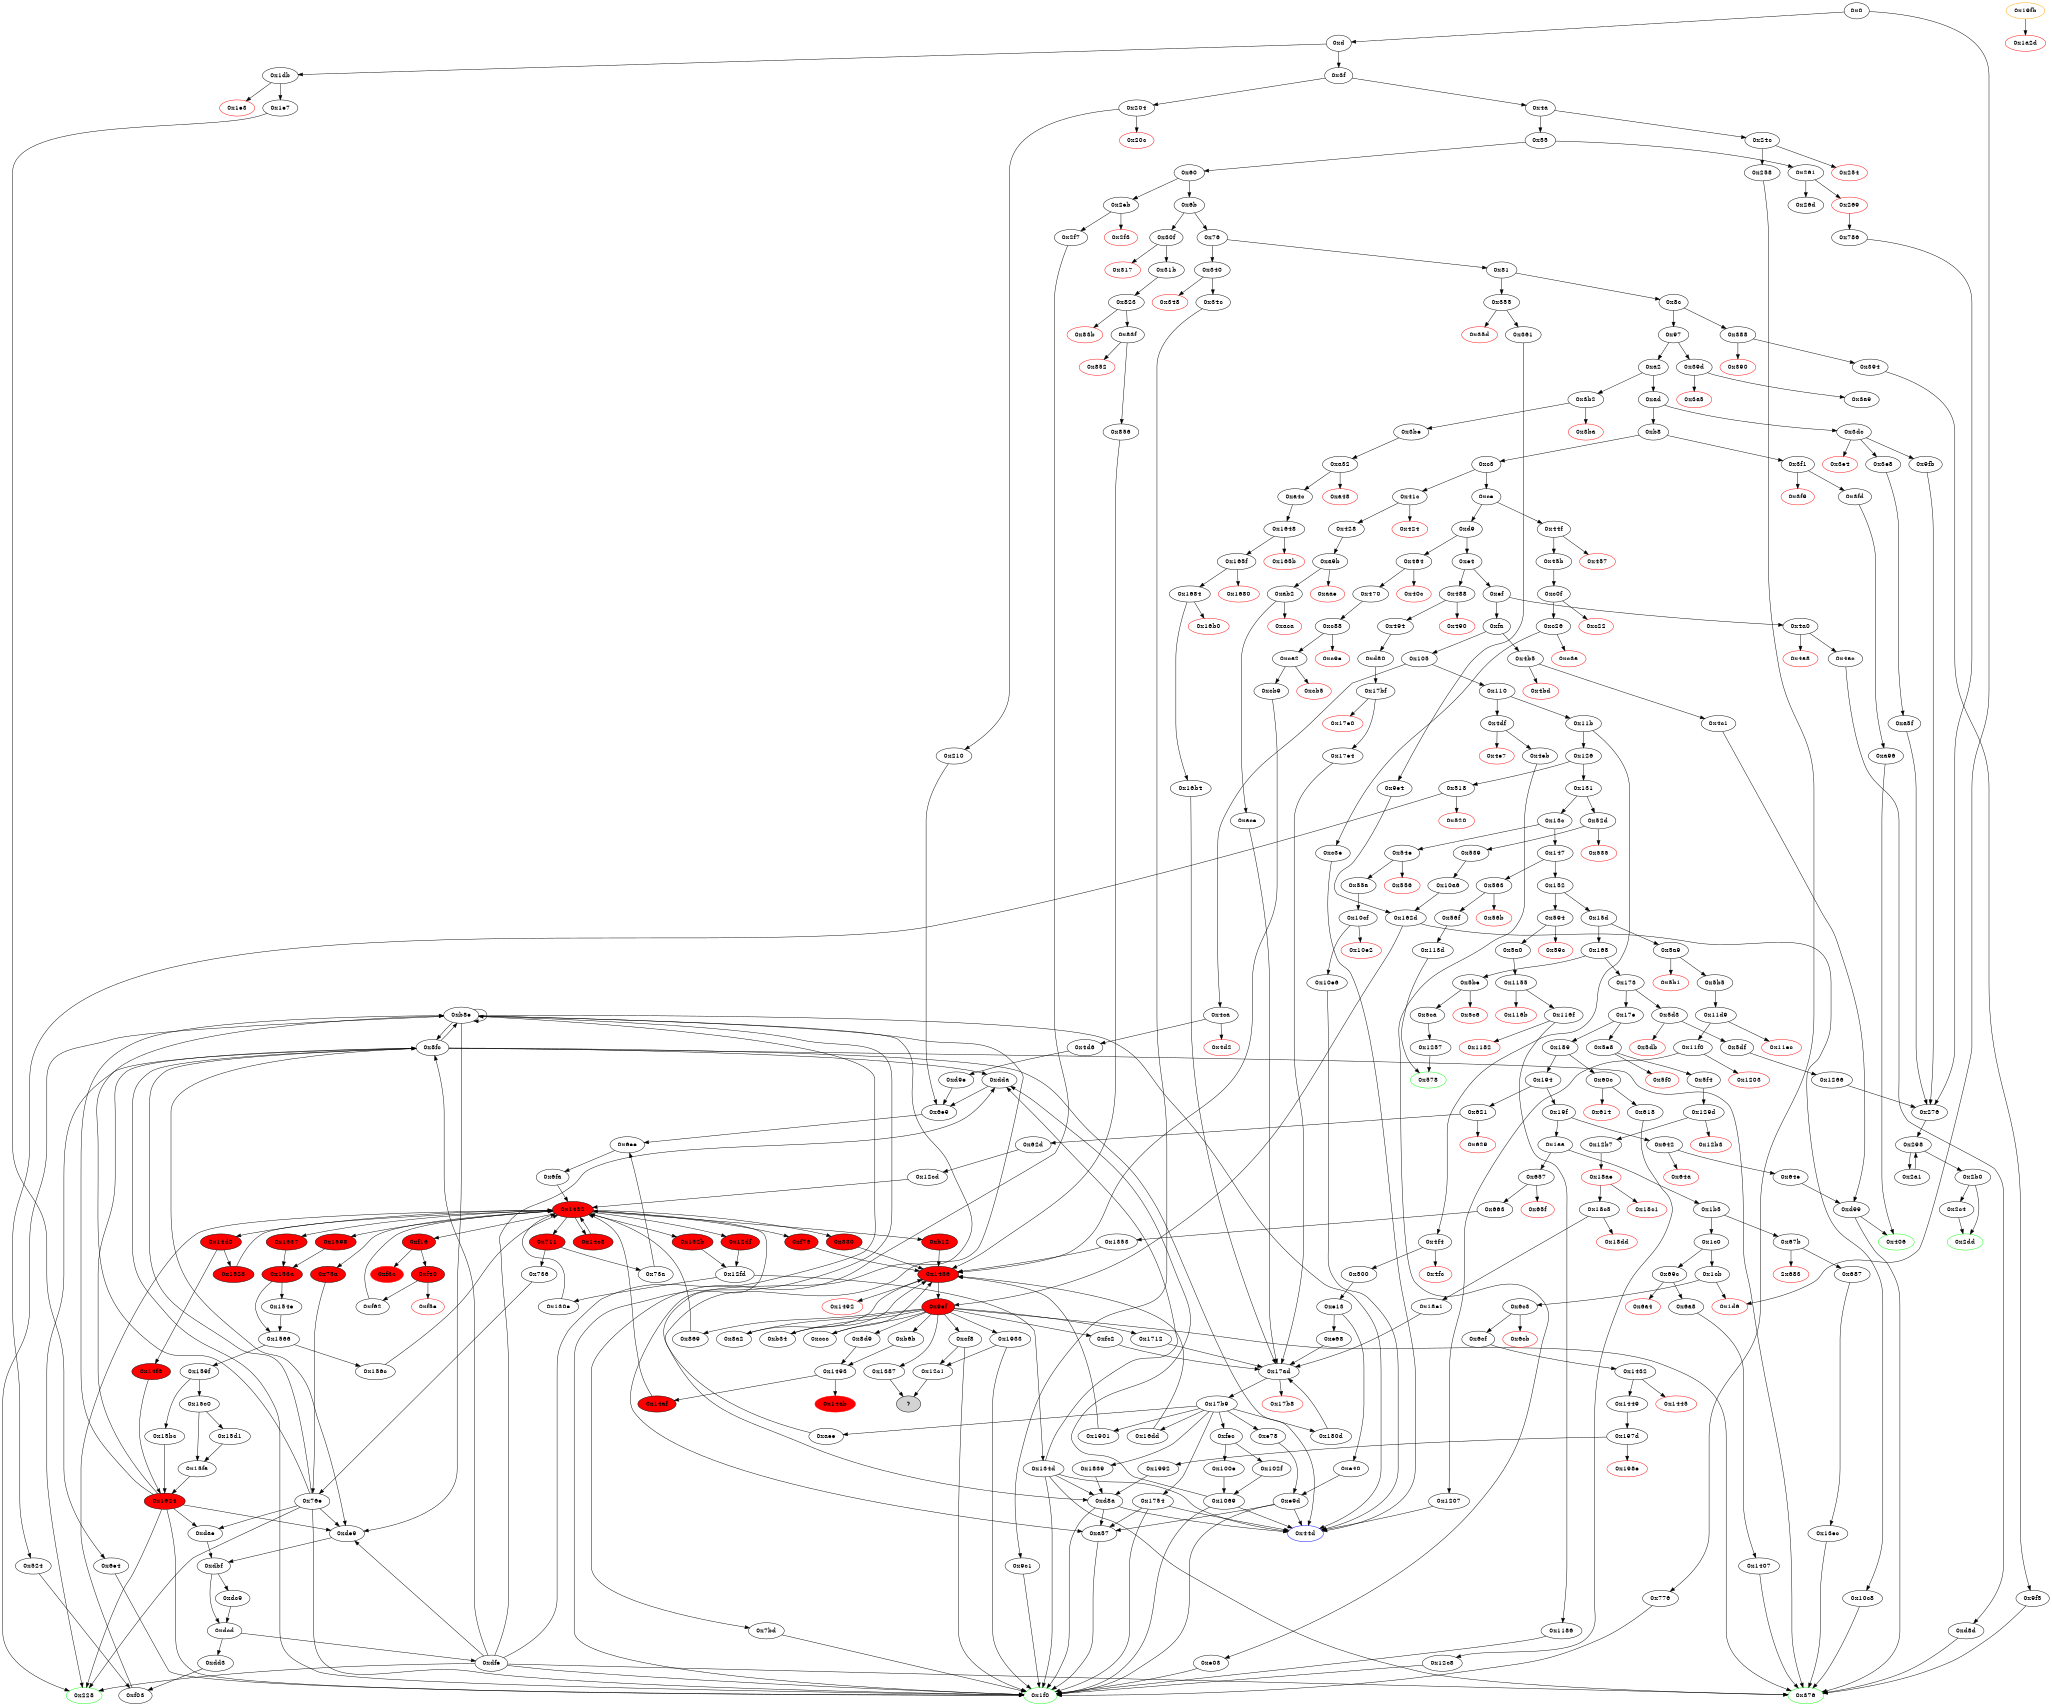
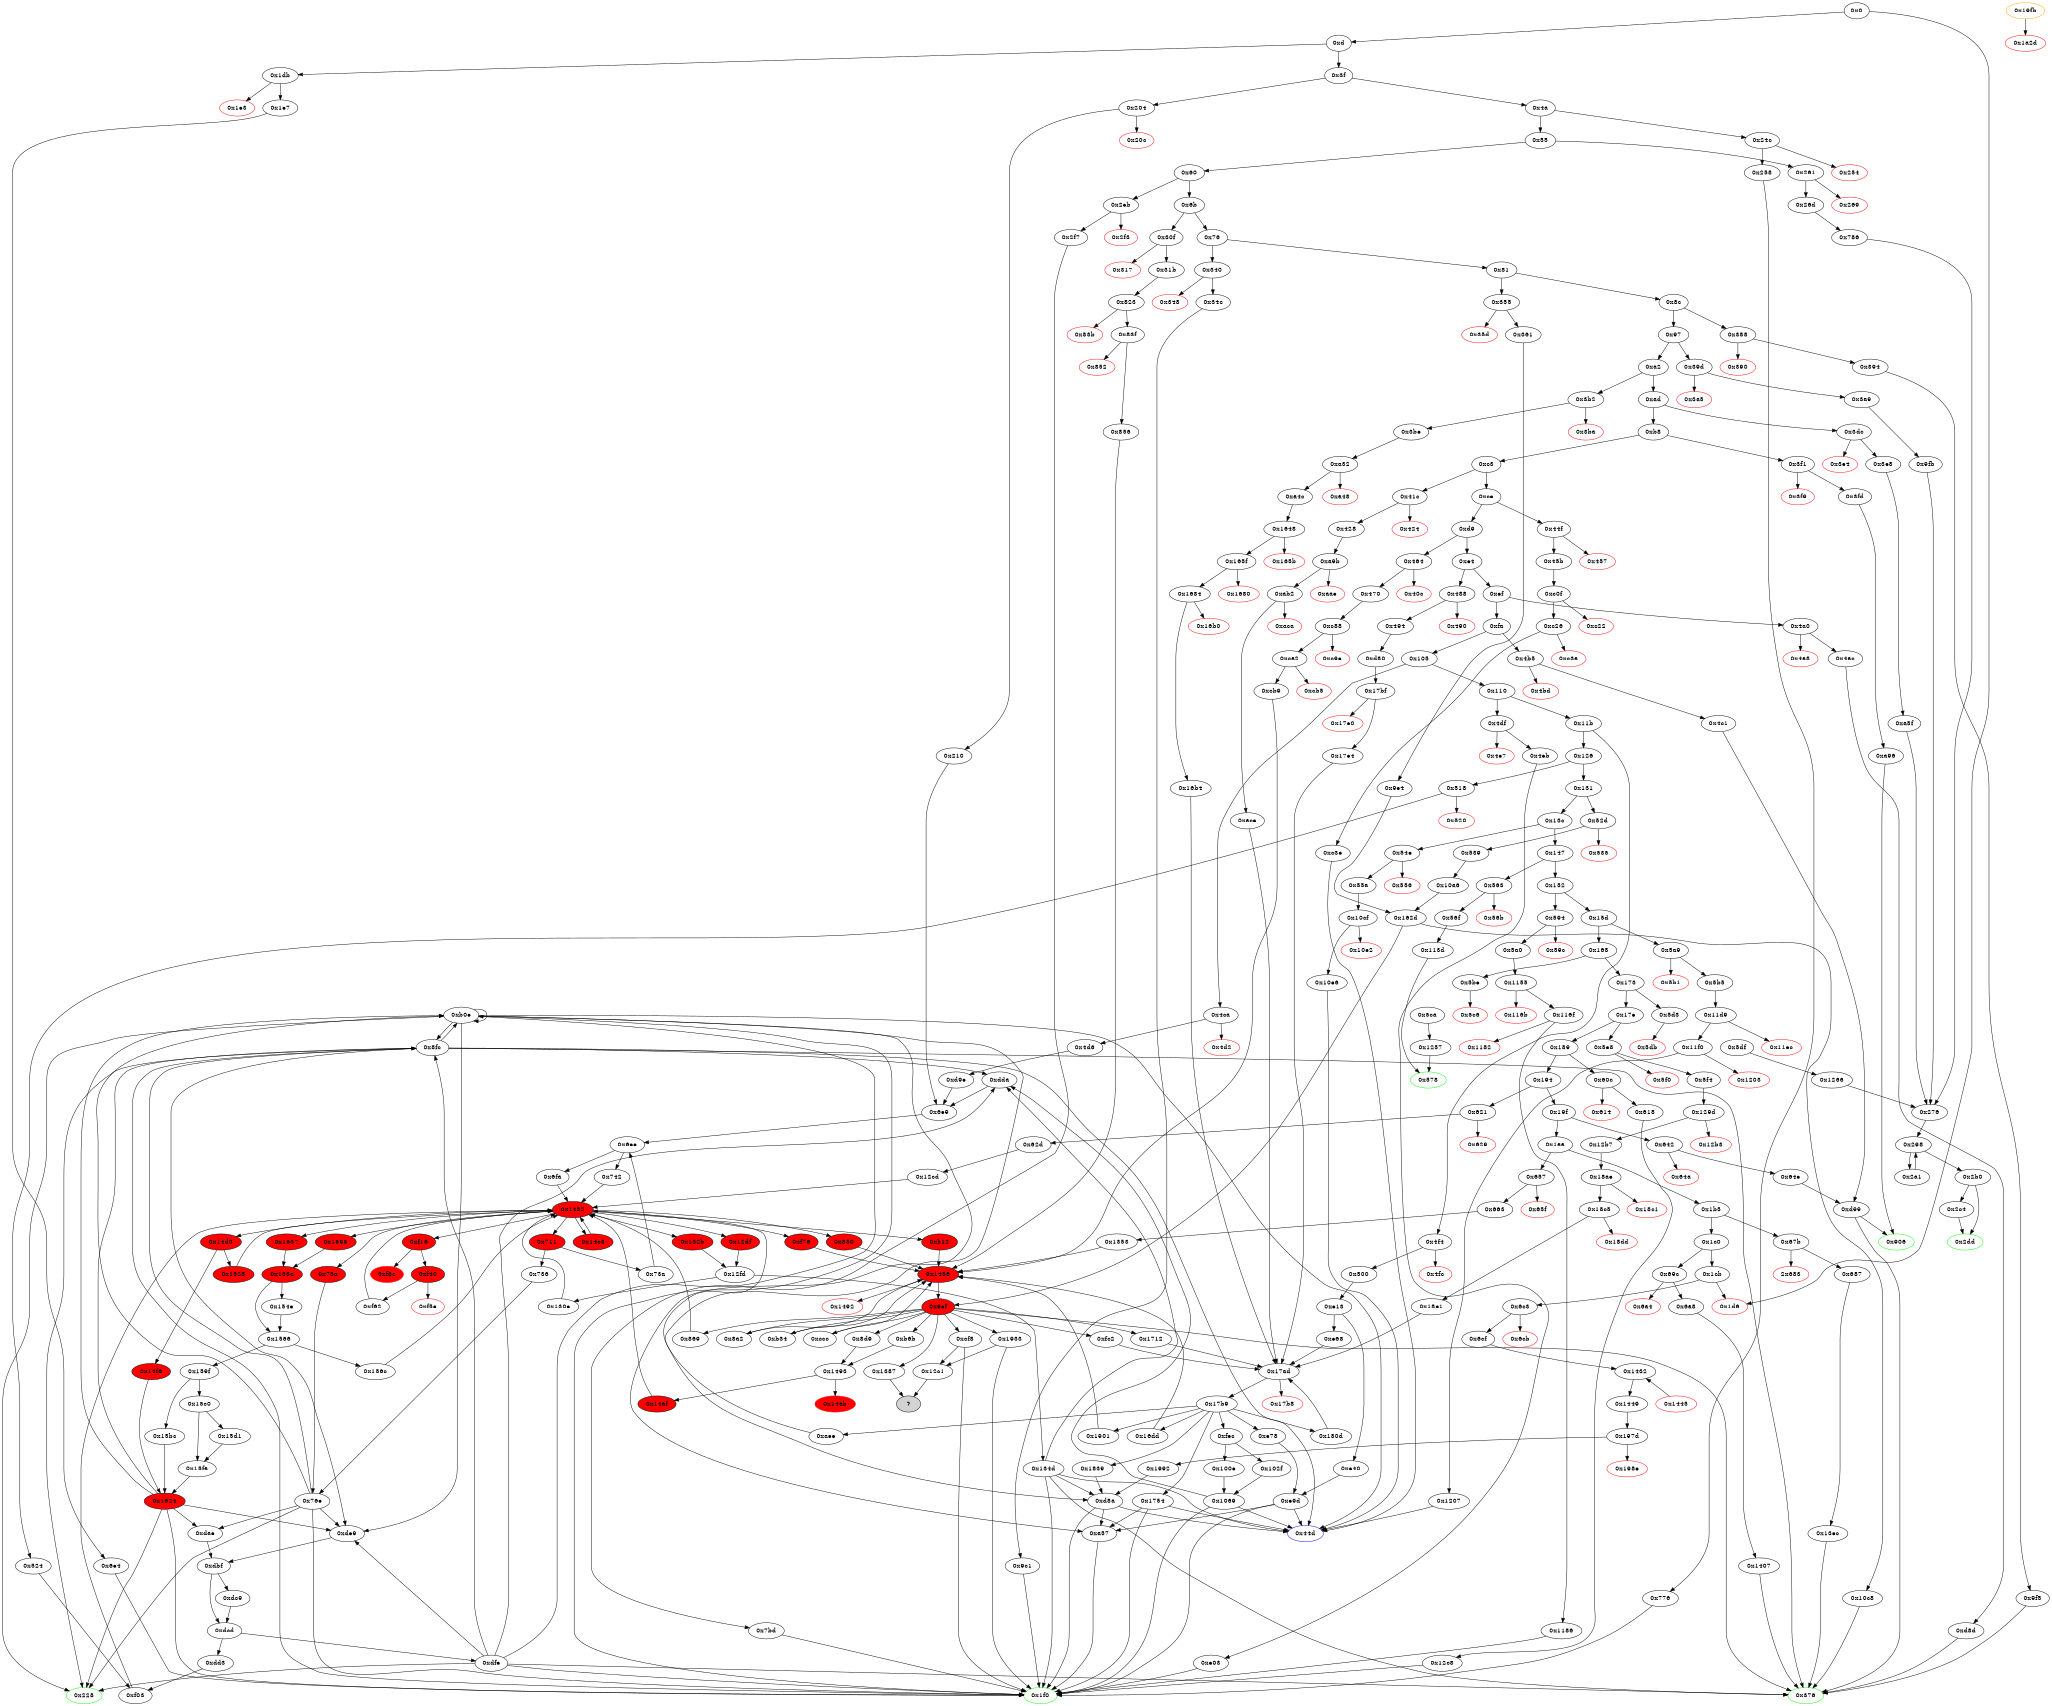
(1849, 219) -> (1826, 220)
(1888, 447) -> (1892, 430)
(1451, 998) -> none
(461, 1015) -> (461, 1015)
(1701, 1031) -> none
none -> (612, 1177)
(1601, 1177) -> (1601, 1177)
(1896, 1242) -> (1896, 1242)
(1652, 1387) -> (1660, 1389)
